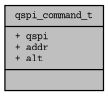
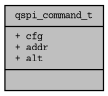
(32, 36) -> (29, 36)
